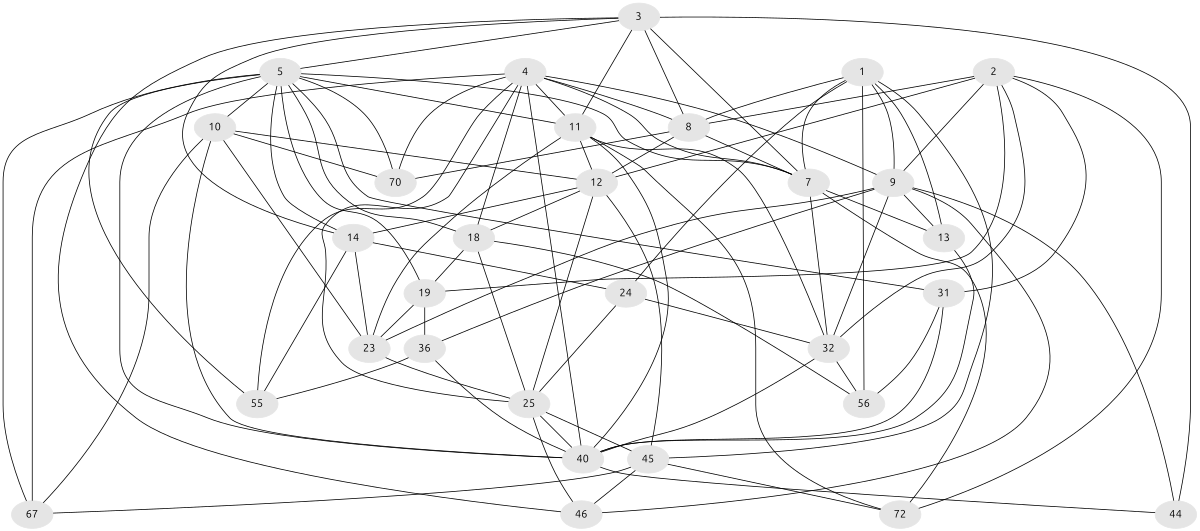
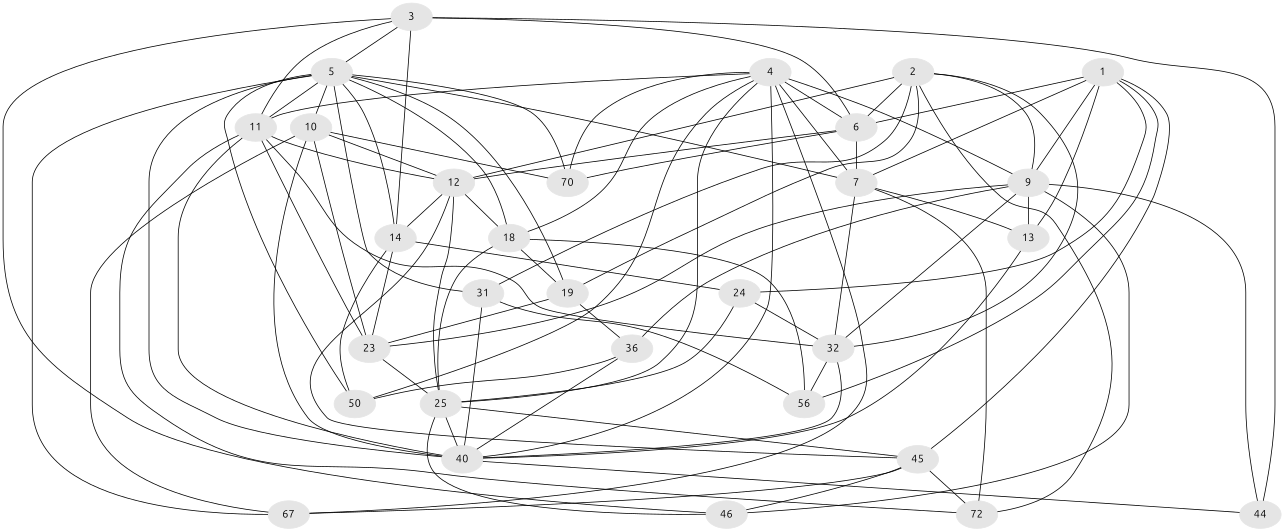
(724, 100) -> none
(689, 127) -> (856, 127)
(257, 404) -> (355, 404)
